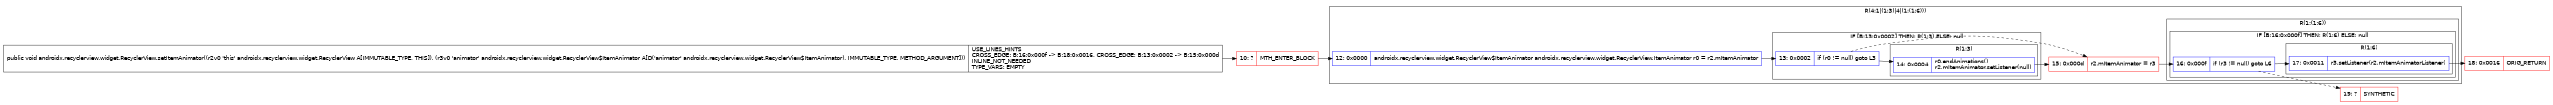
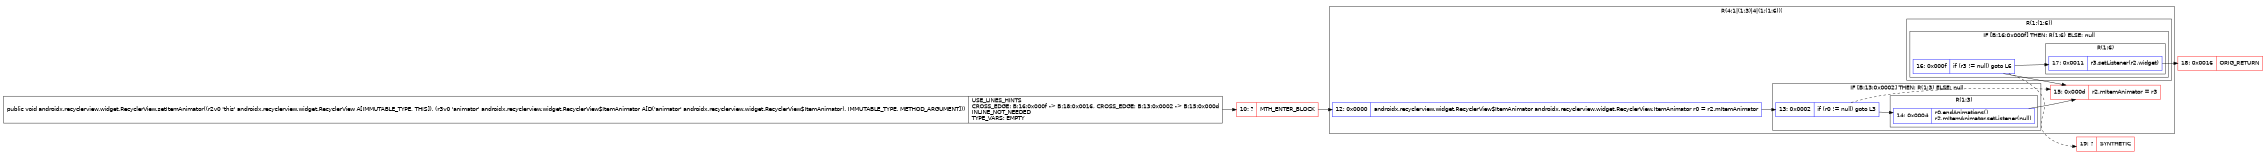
(2388, 63) -> (2125, 63)
(2164, 64) -> (2033, 79)
